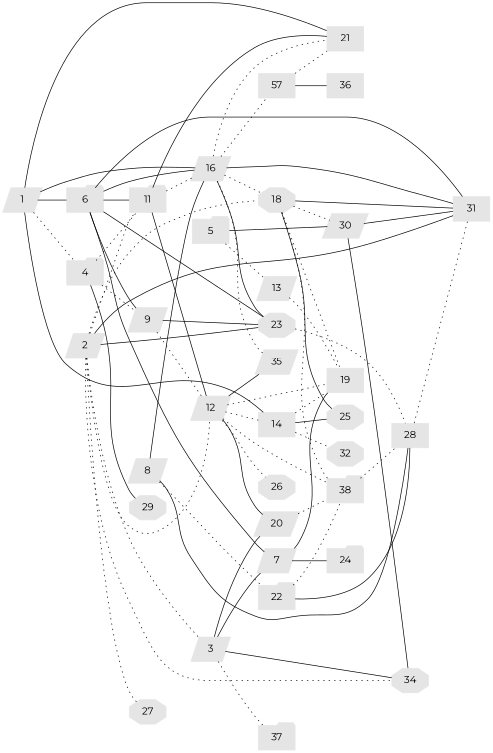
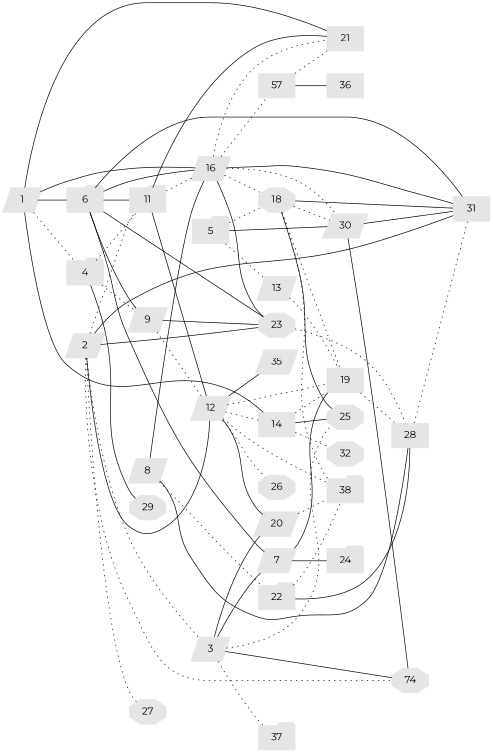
(148, 234) -> (245, 215)
(238, 278) -> (287, 177)
(377, 464) -> (378, 408)
(129, 526) -> (129, 526)
none -> (318, 568)
(410, 681) -> (410, 681)
